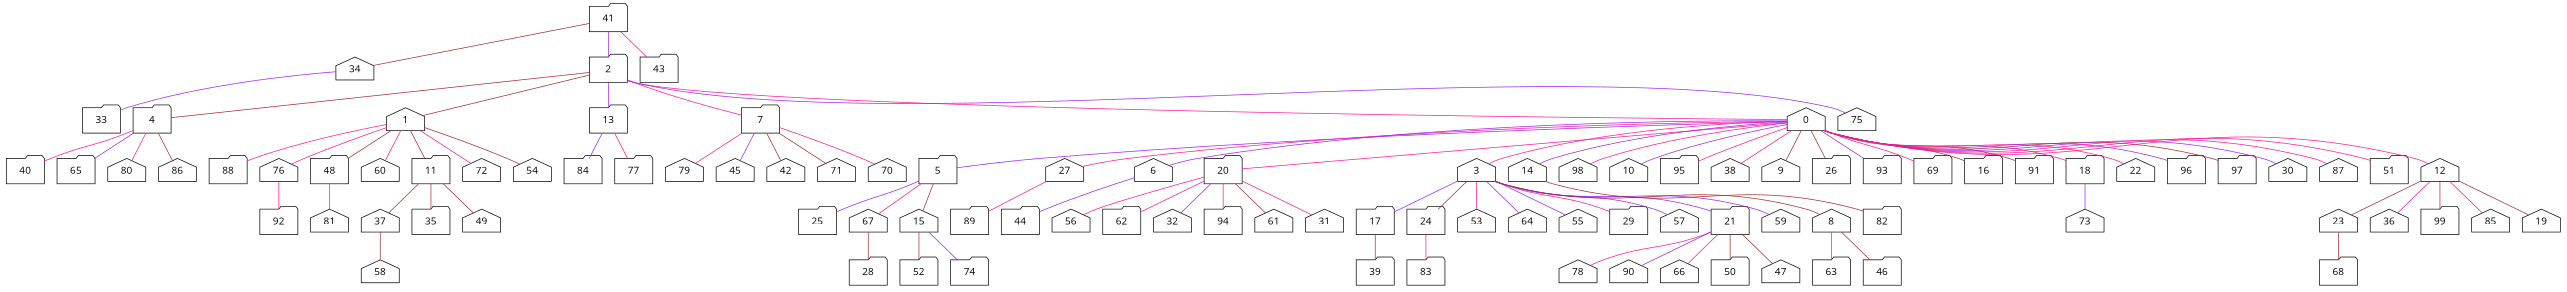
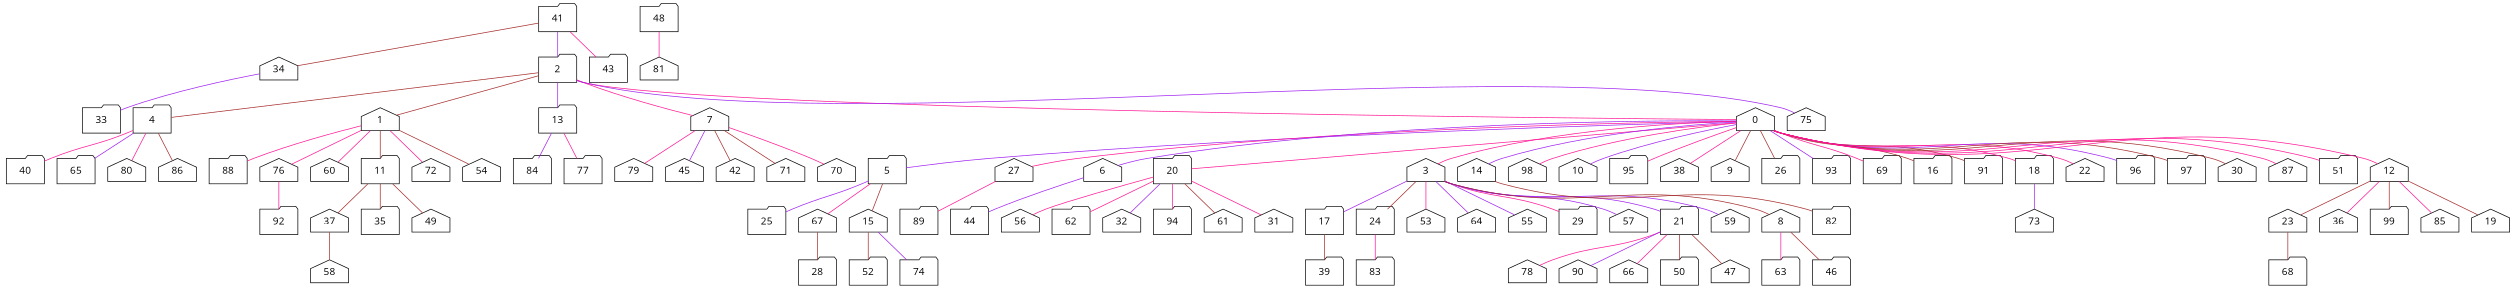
(760, 120) -> (710, 120)
(369, 145) -> none
(2051, 145) -> (2000, 145)
